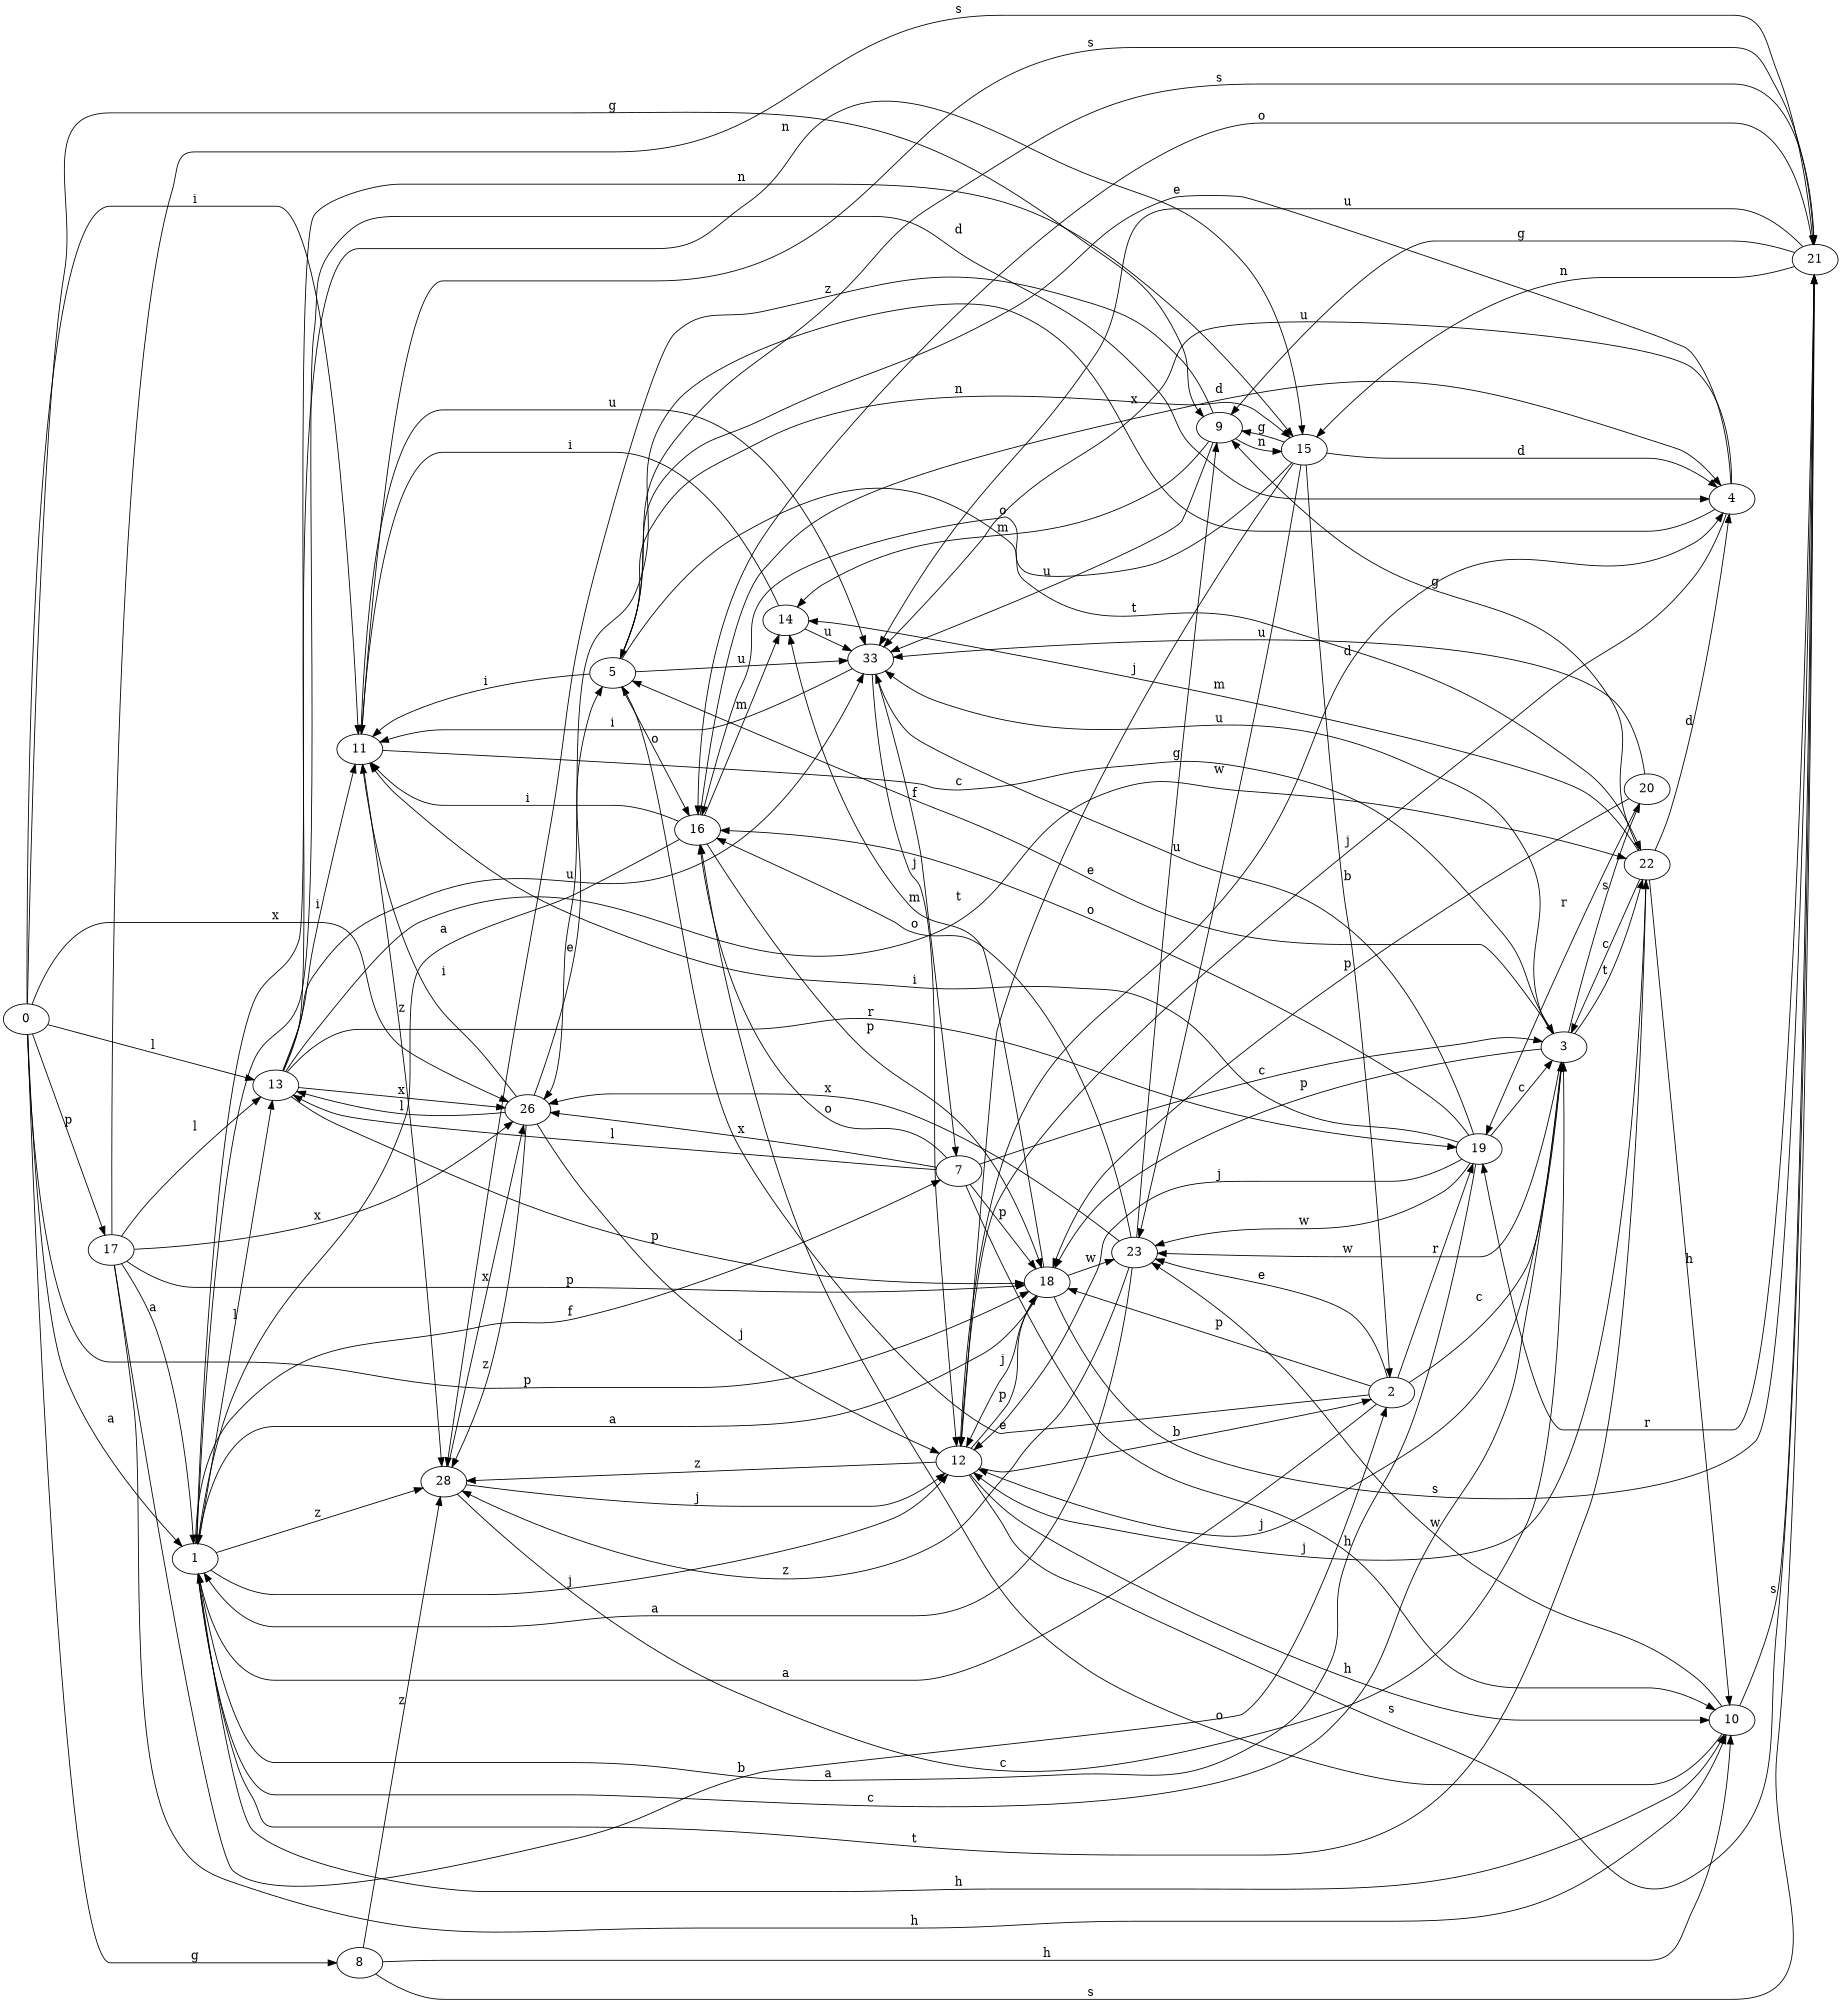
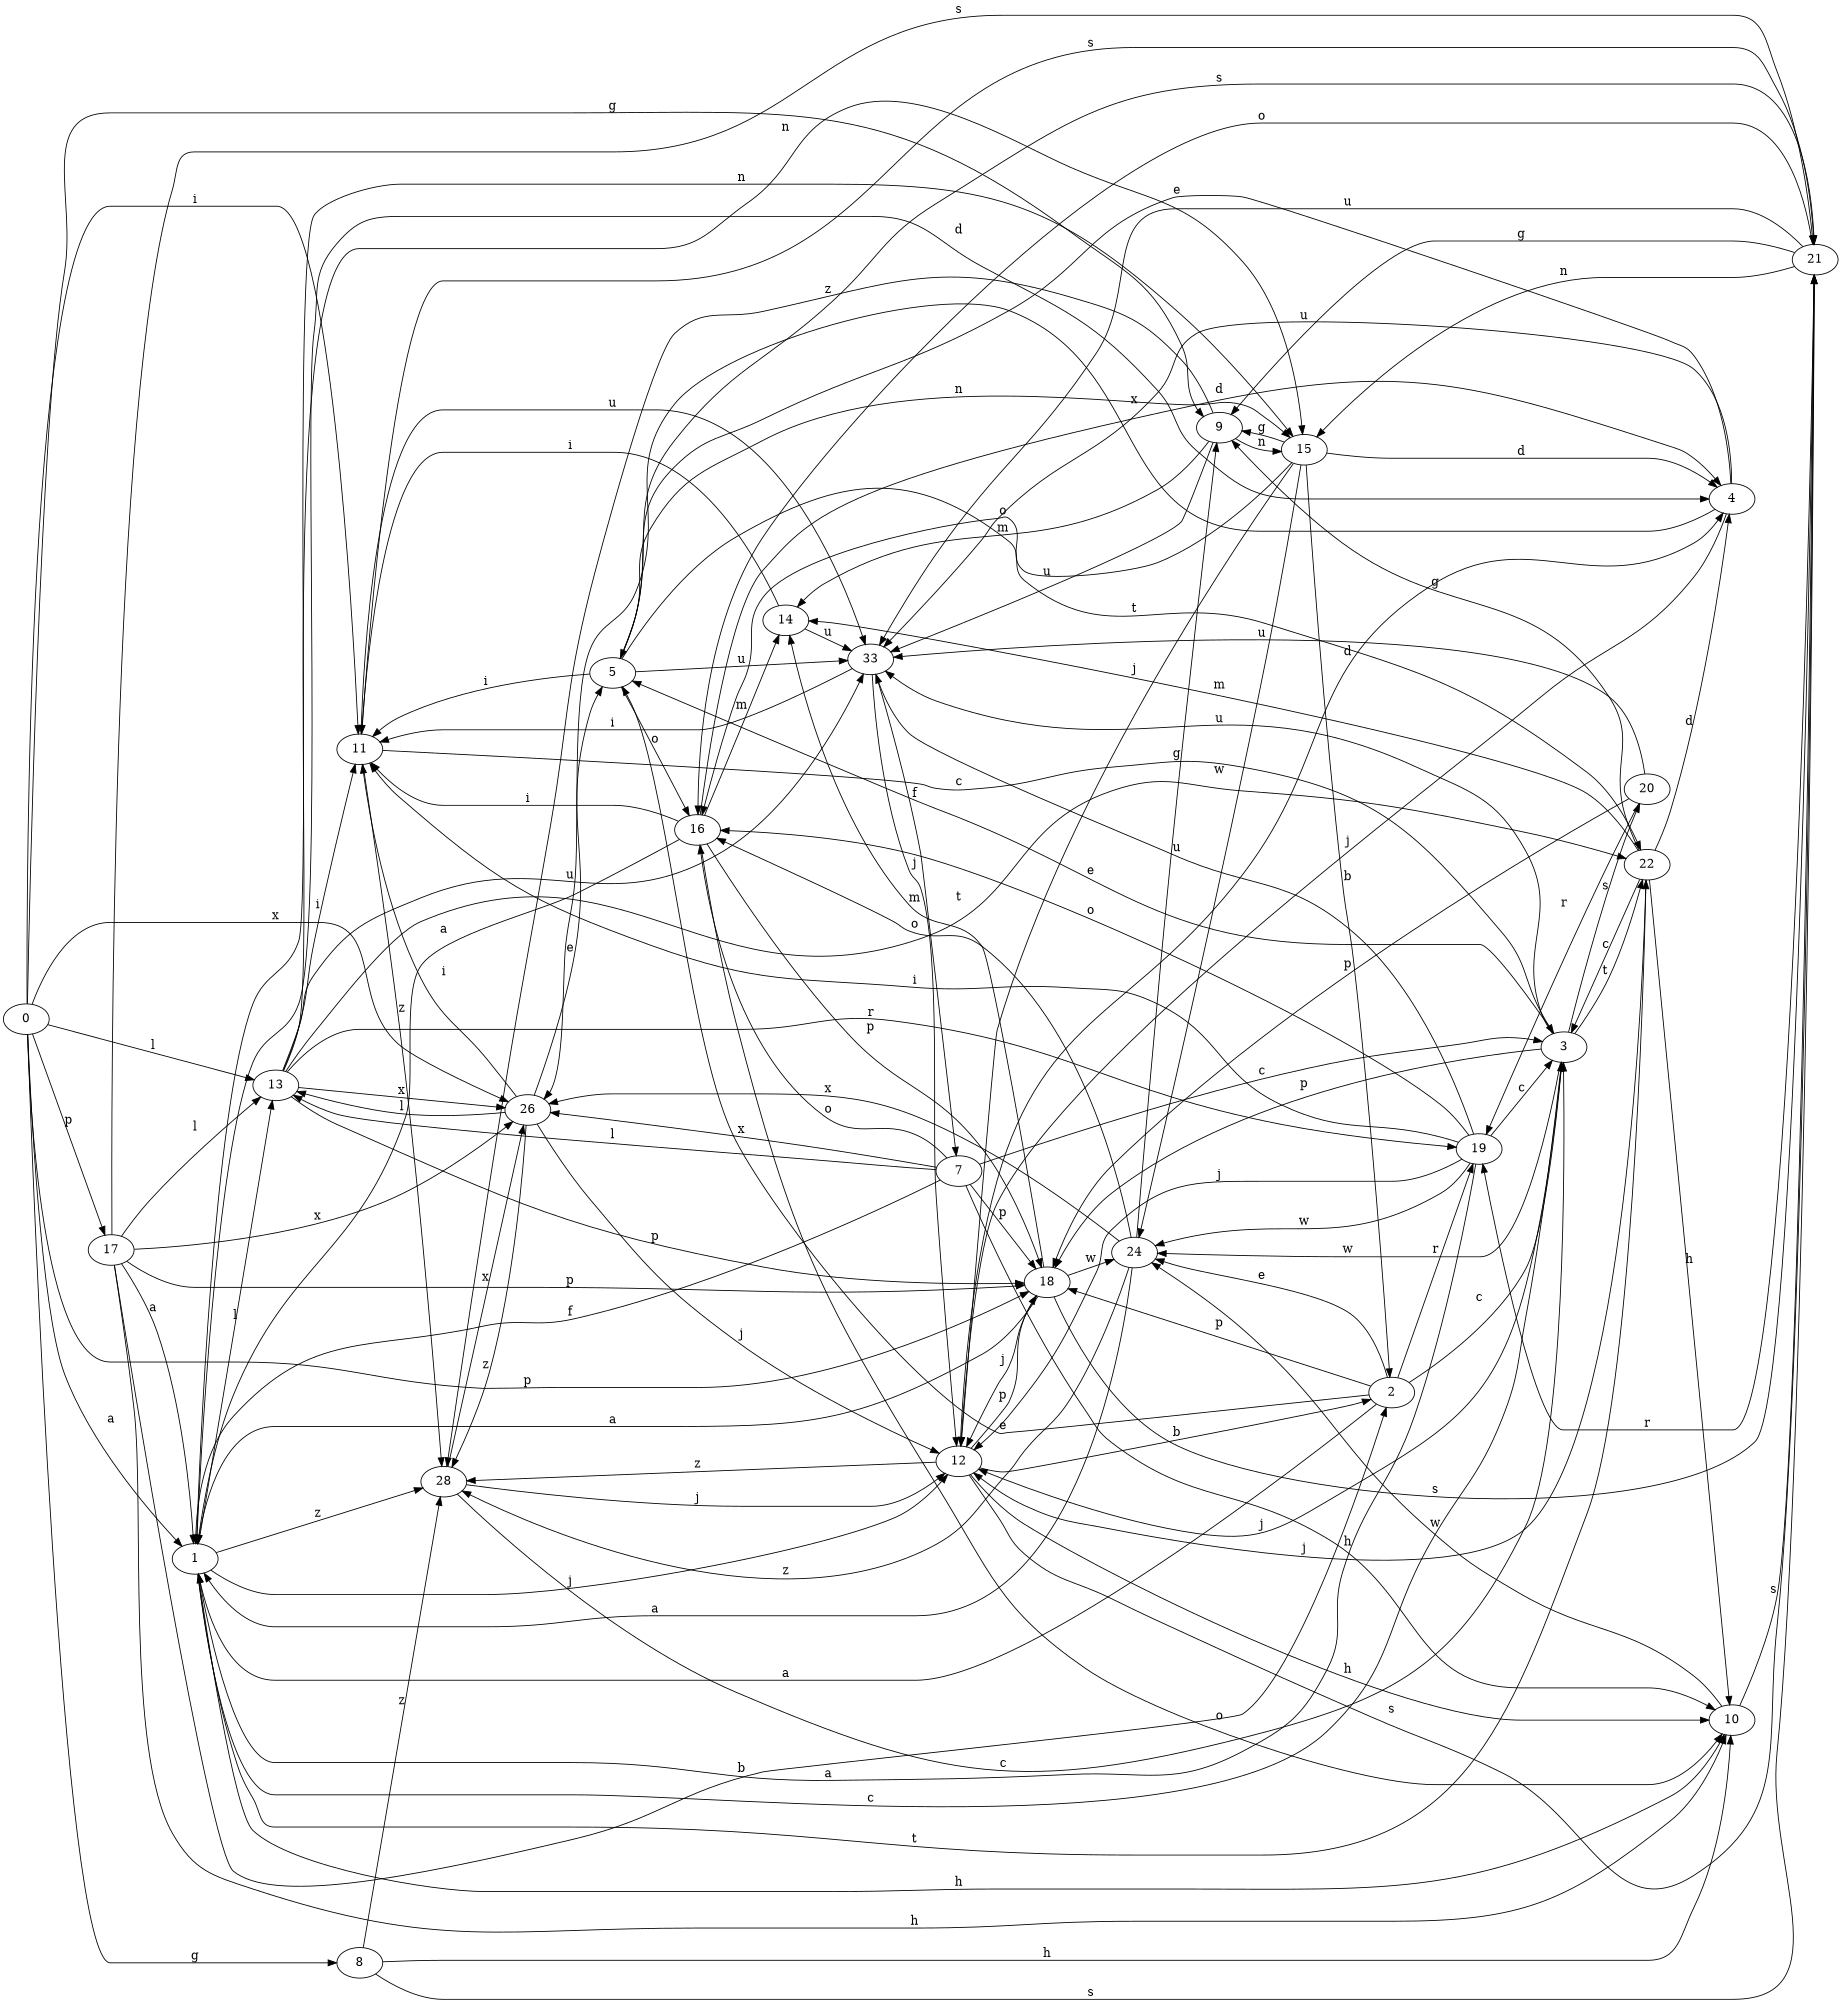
(1135, 1253) -> (1135, 1253)
(516, 1323) -> (525, 1323)
(1024, 1617) -> (993, 1579)
